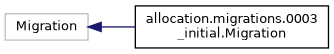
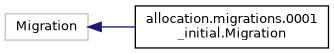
(232, 27) -> (232, 27)
